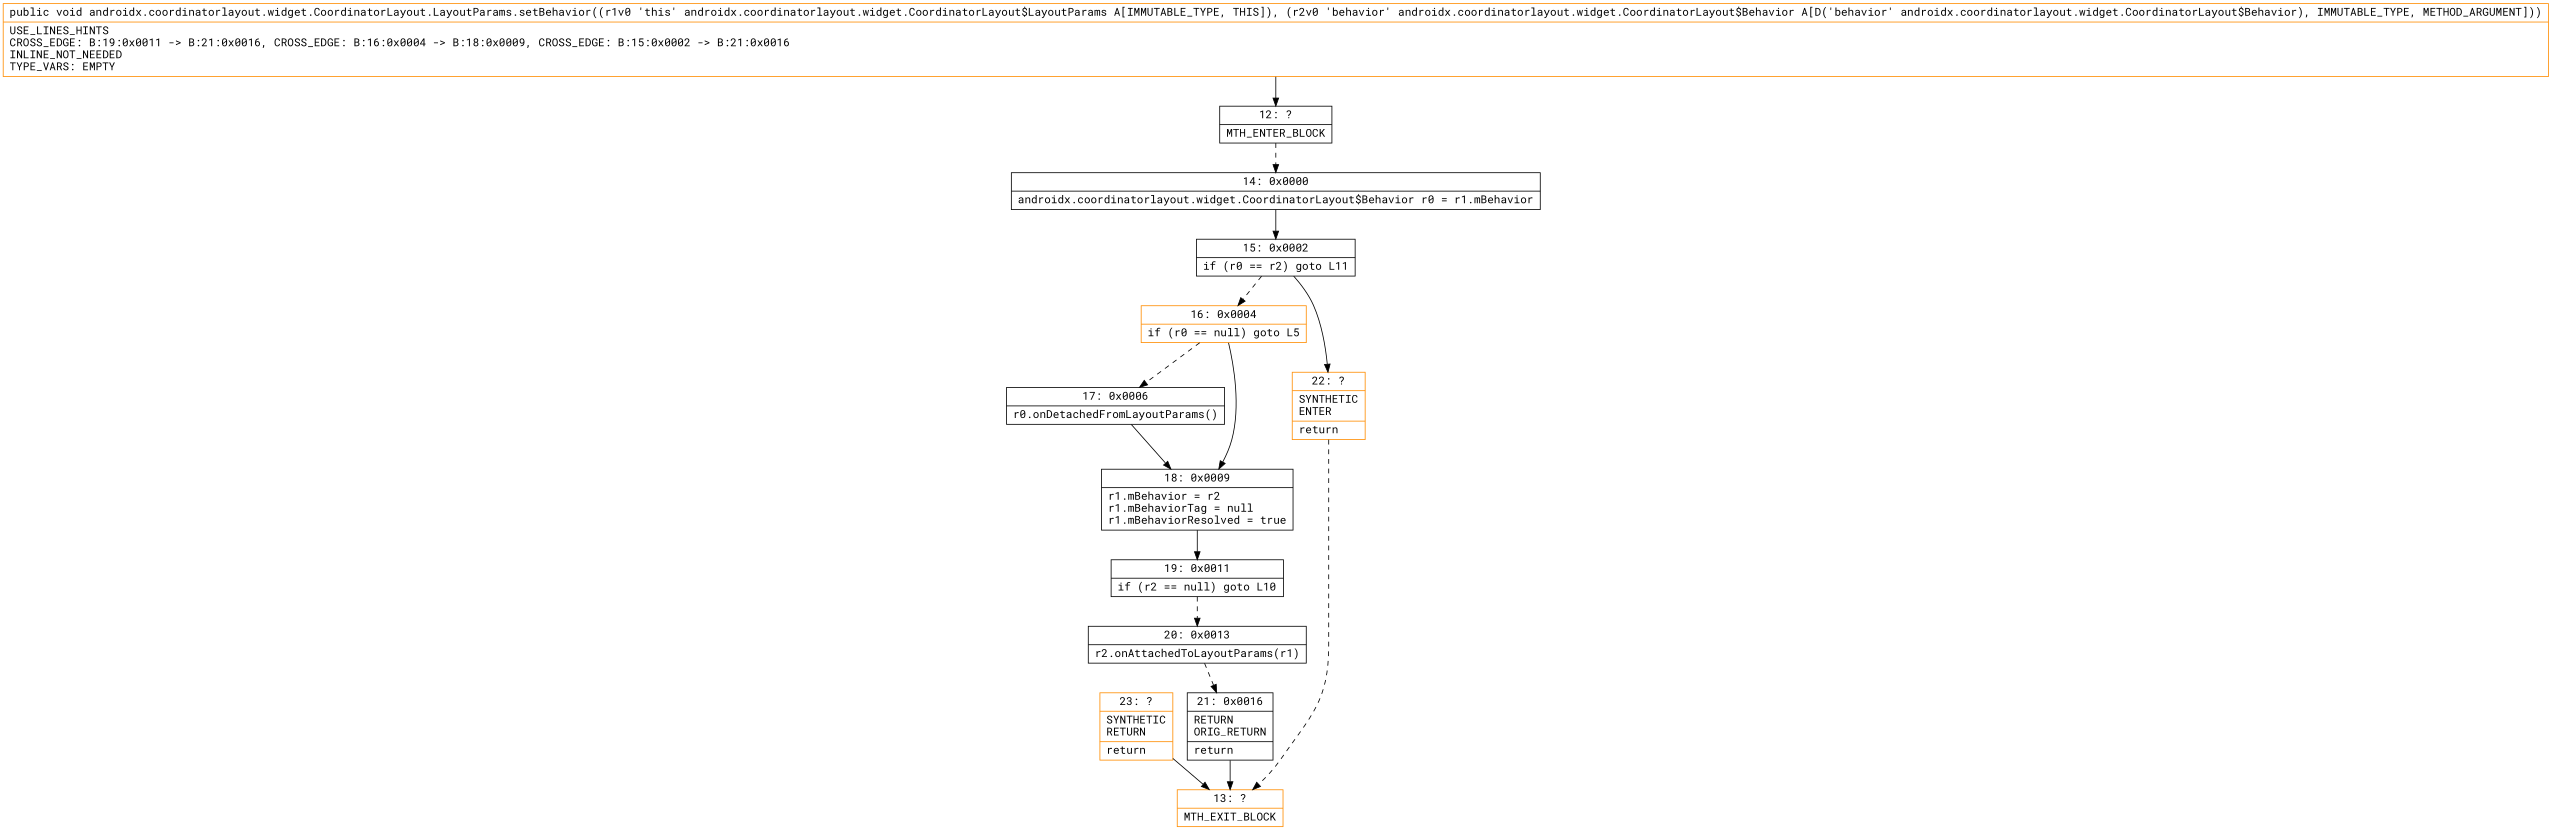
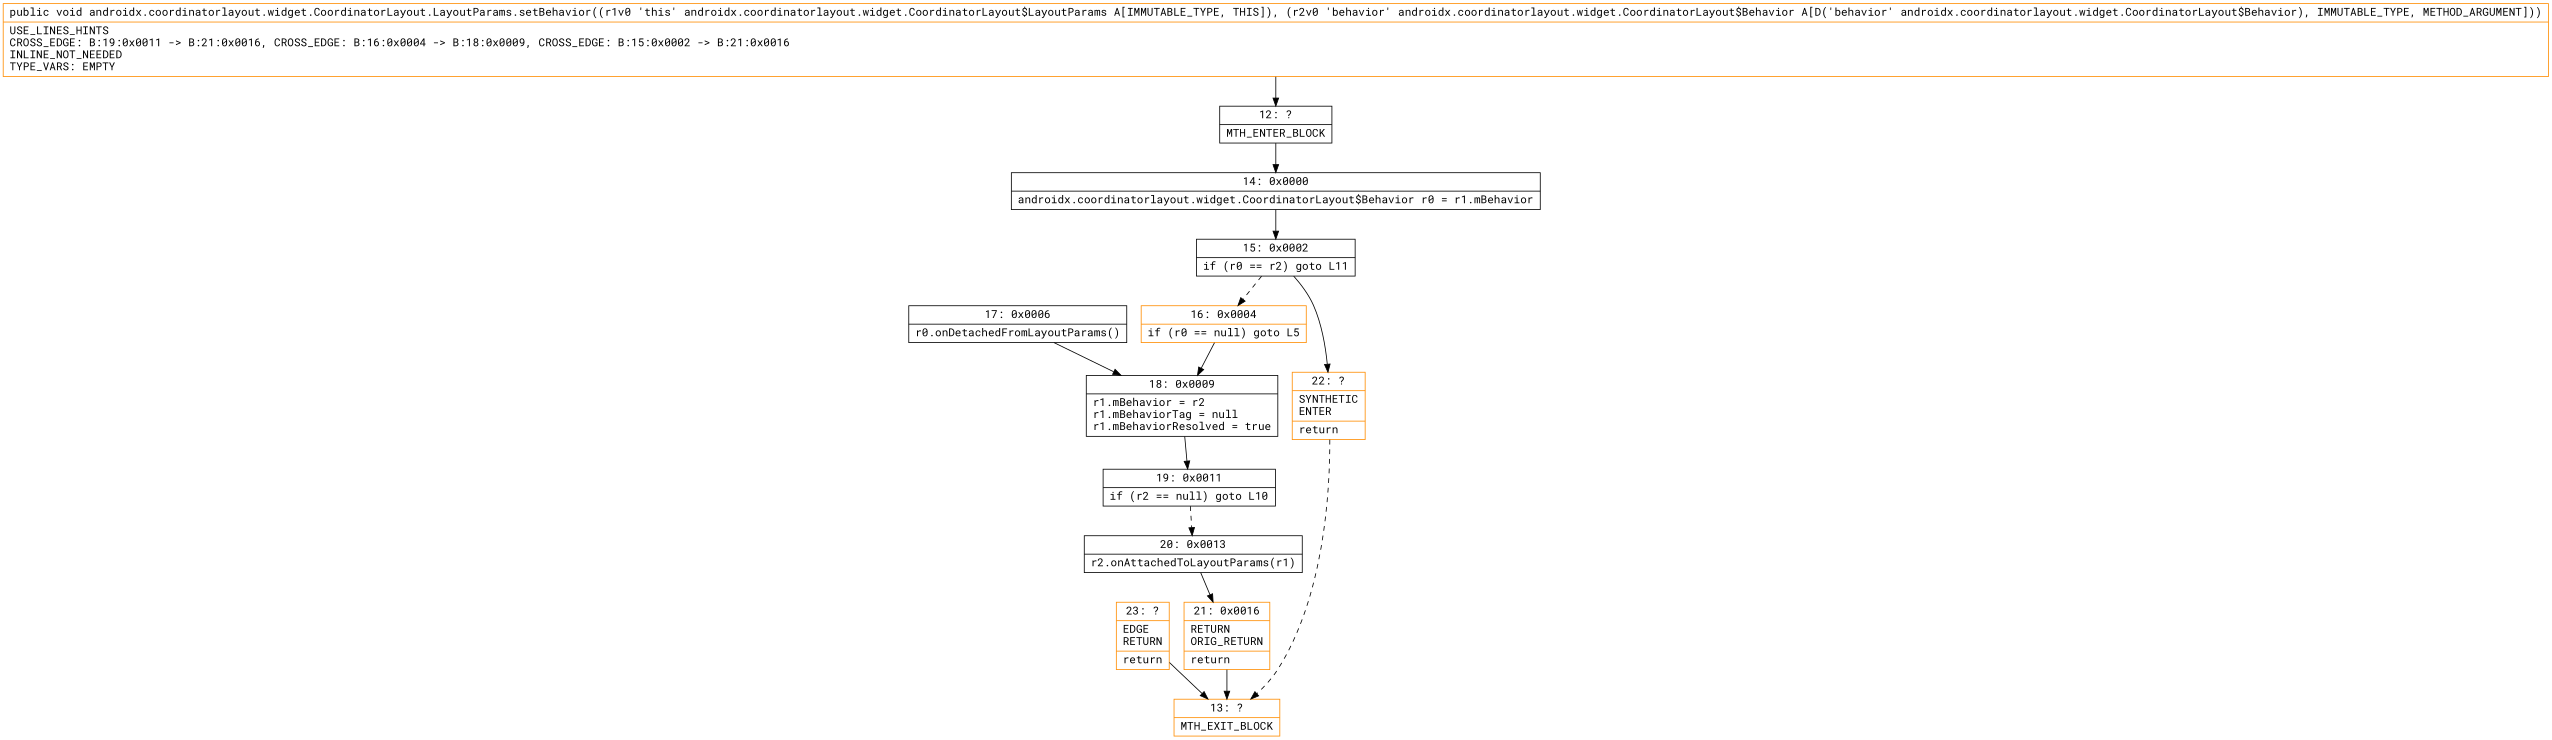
(1276, 154) -> (1276, 154)
(1173, 363) -> none
(1209, 674) -> (1205, 584)
(1136, 720) -> (1136, 629)
(1230, 726) -> (1227, 636)
